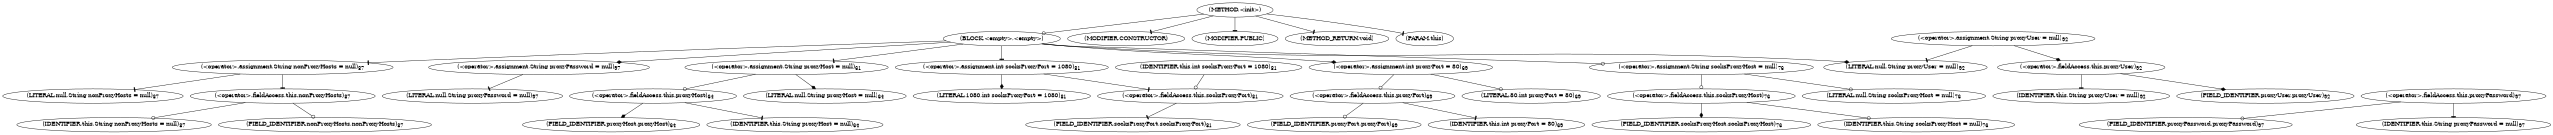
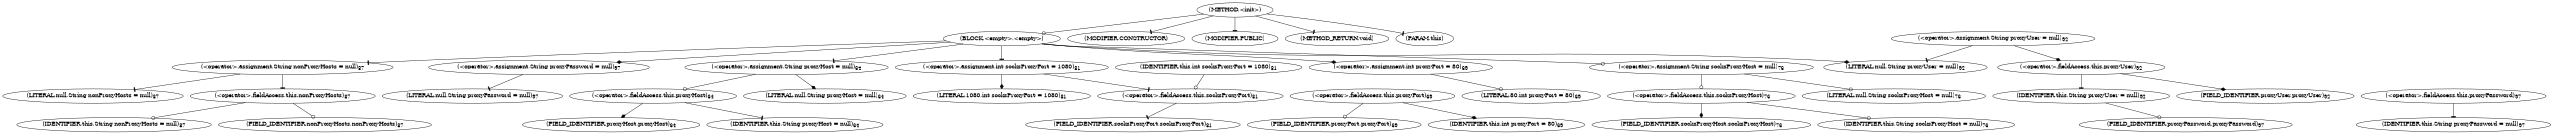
(858, 67) -> (858, 67)
(1388, 81) -> none
(1439, 110) -> (1439, 110)
(2322, 110) -> (2132, 110)
